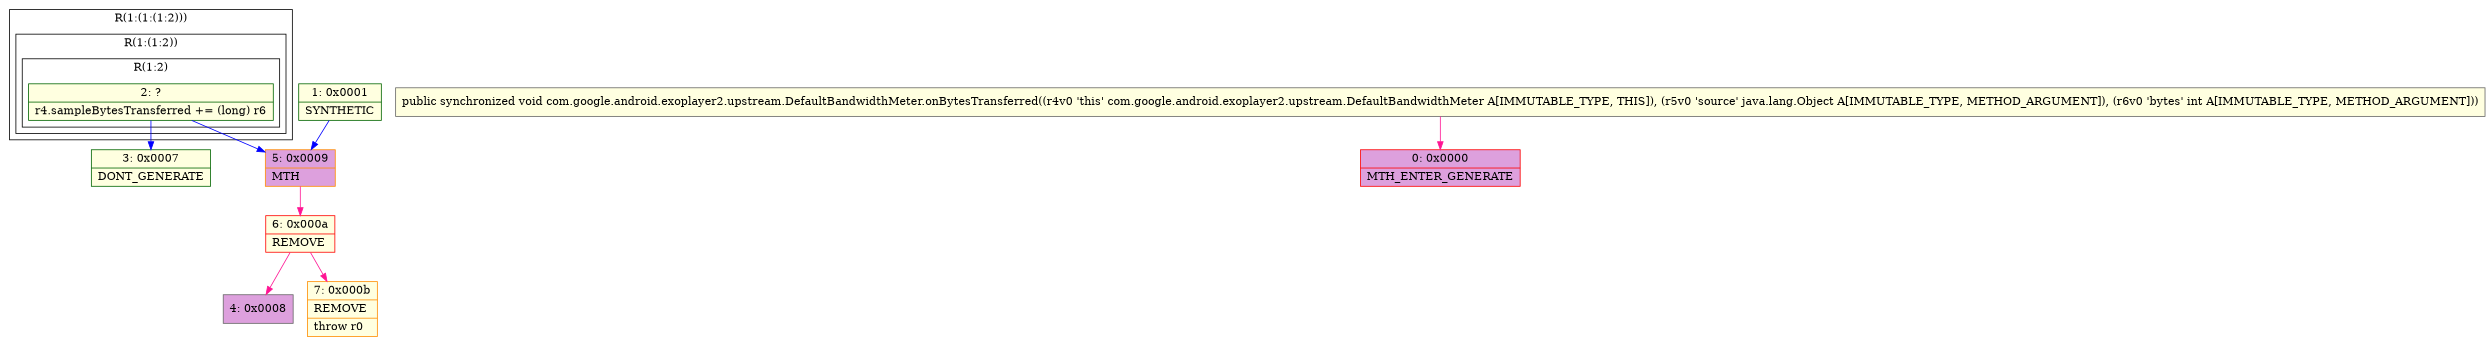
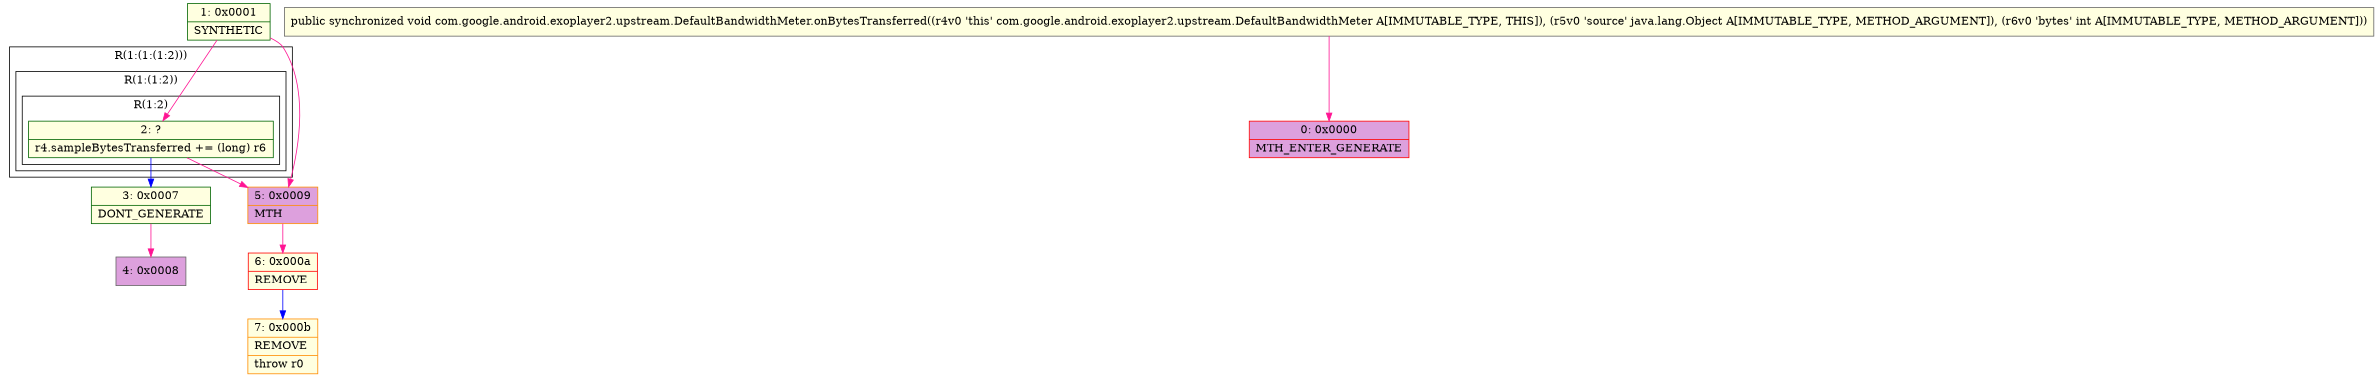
none -> (192, 77)
(322, 132) -> (299, 104)
(225, 135) -> (214, 171)
(317, 263) -> (283, 300)
(280, 270) -> (151, 236)
